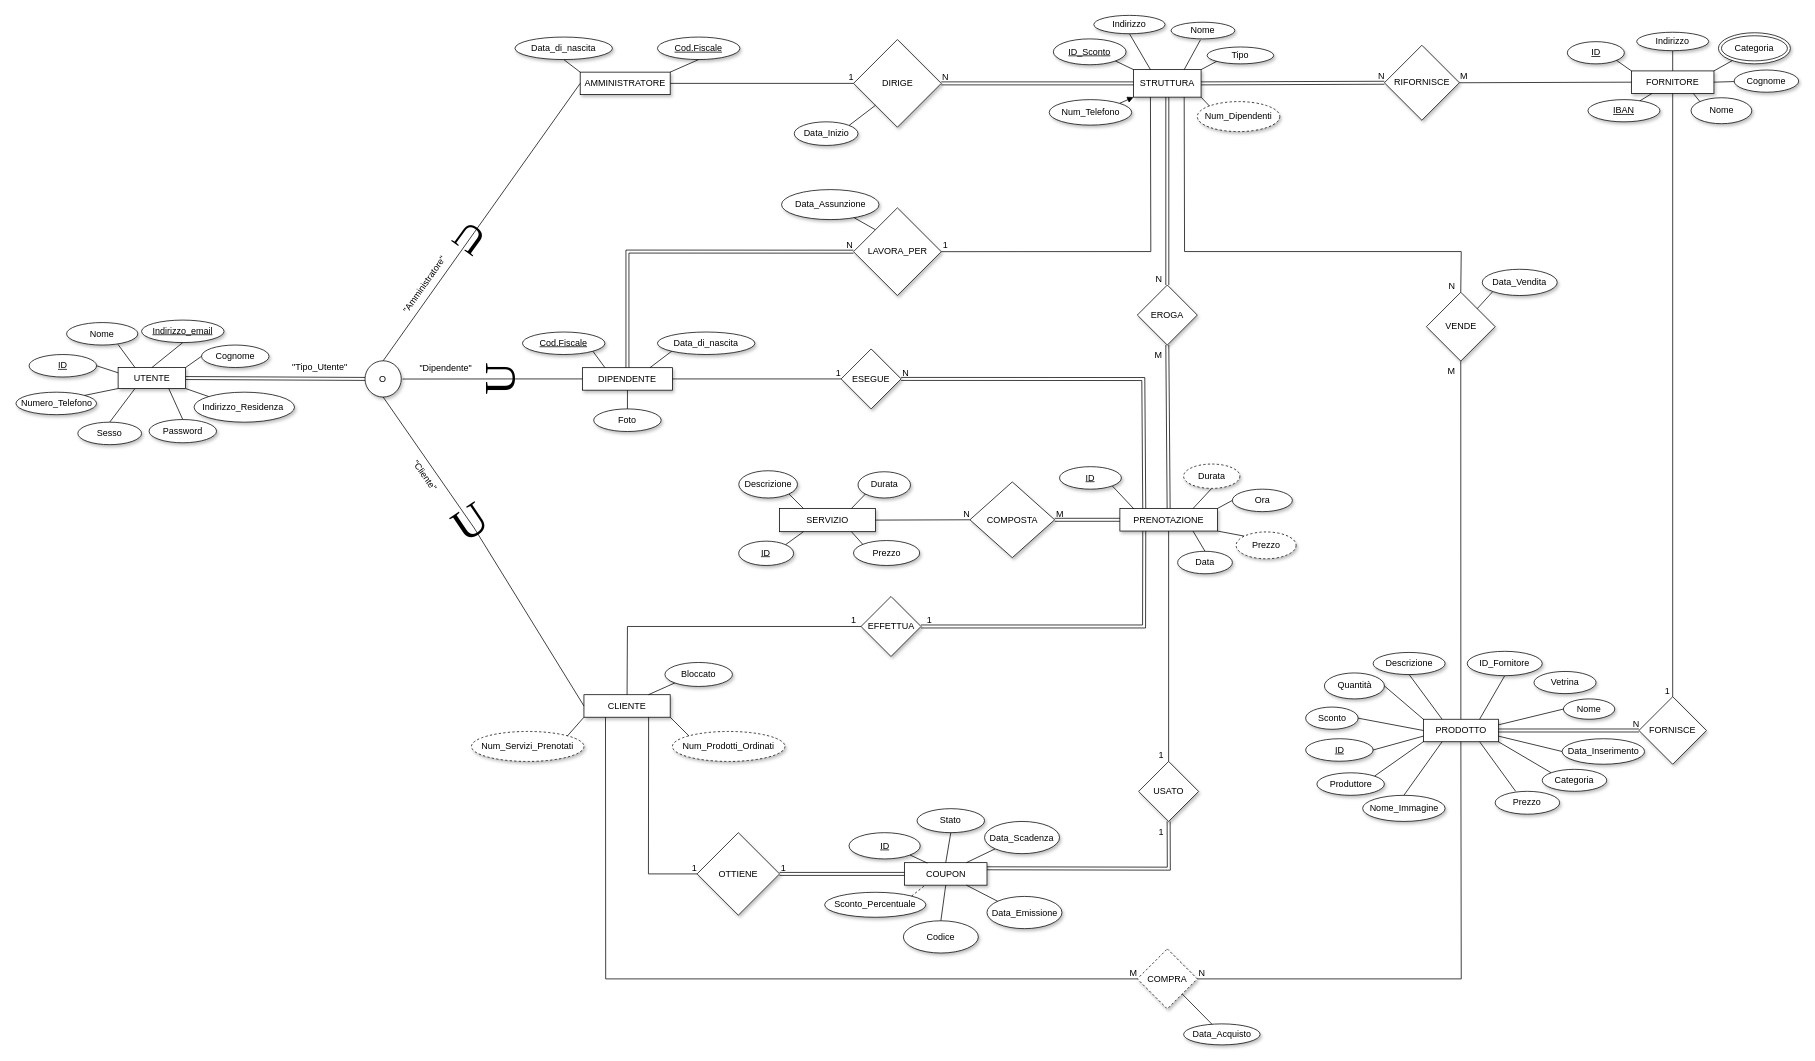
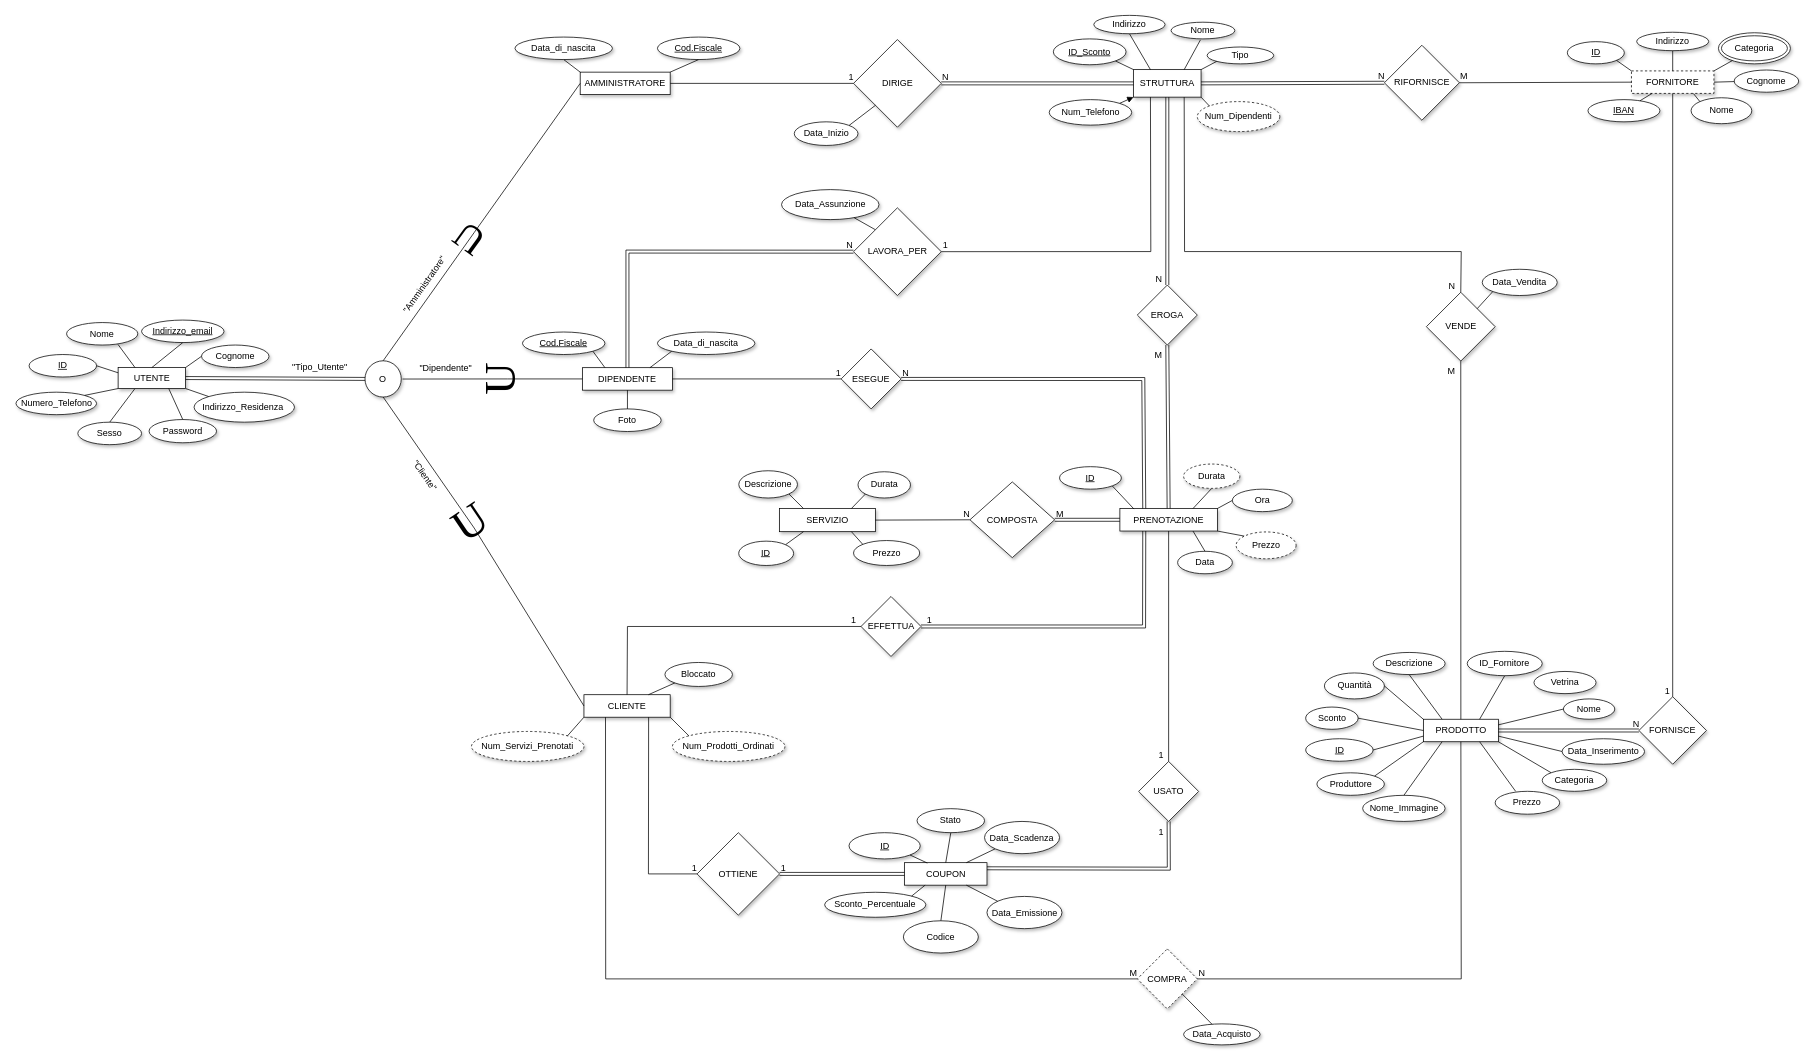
(1673, 82) -> (1673, 82)
(917, 892) -> (917, 892)
